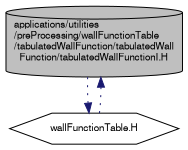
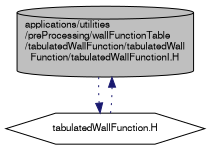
(94, 129) -> (105, 129)
